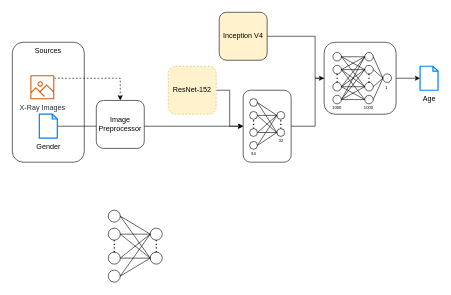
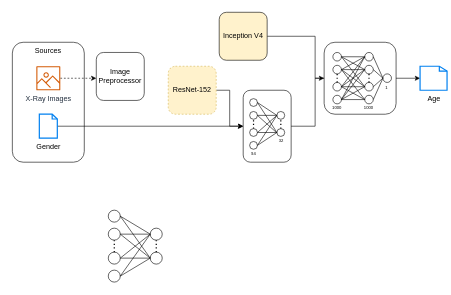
(429, 78) -> (434, 78)
(42, 87) -> (48, 78)
(120, 125) -> (120, 77)
